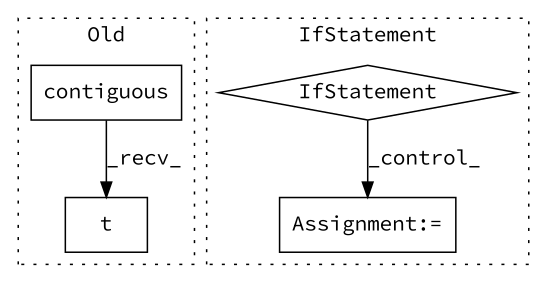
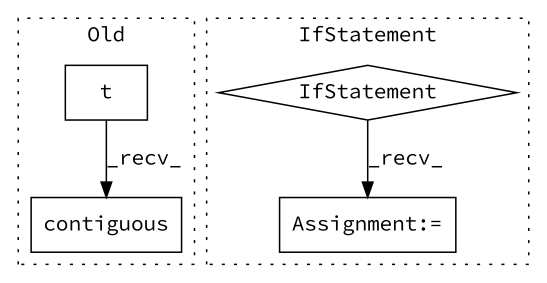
(106, 151) -> (106, 151)
(425, 159) -> (406, 159)
